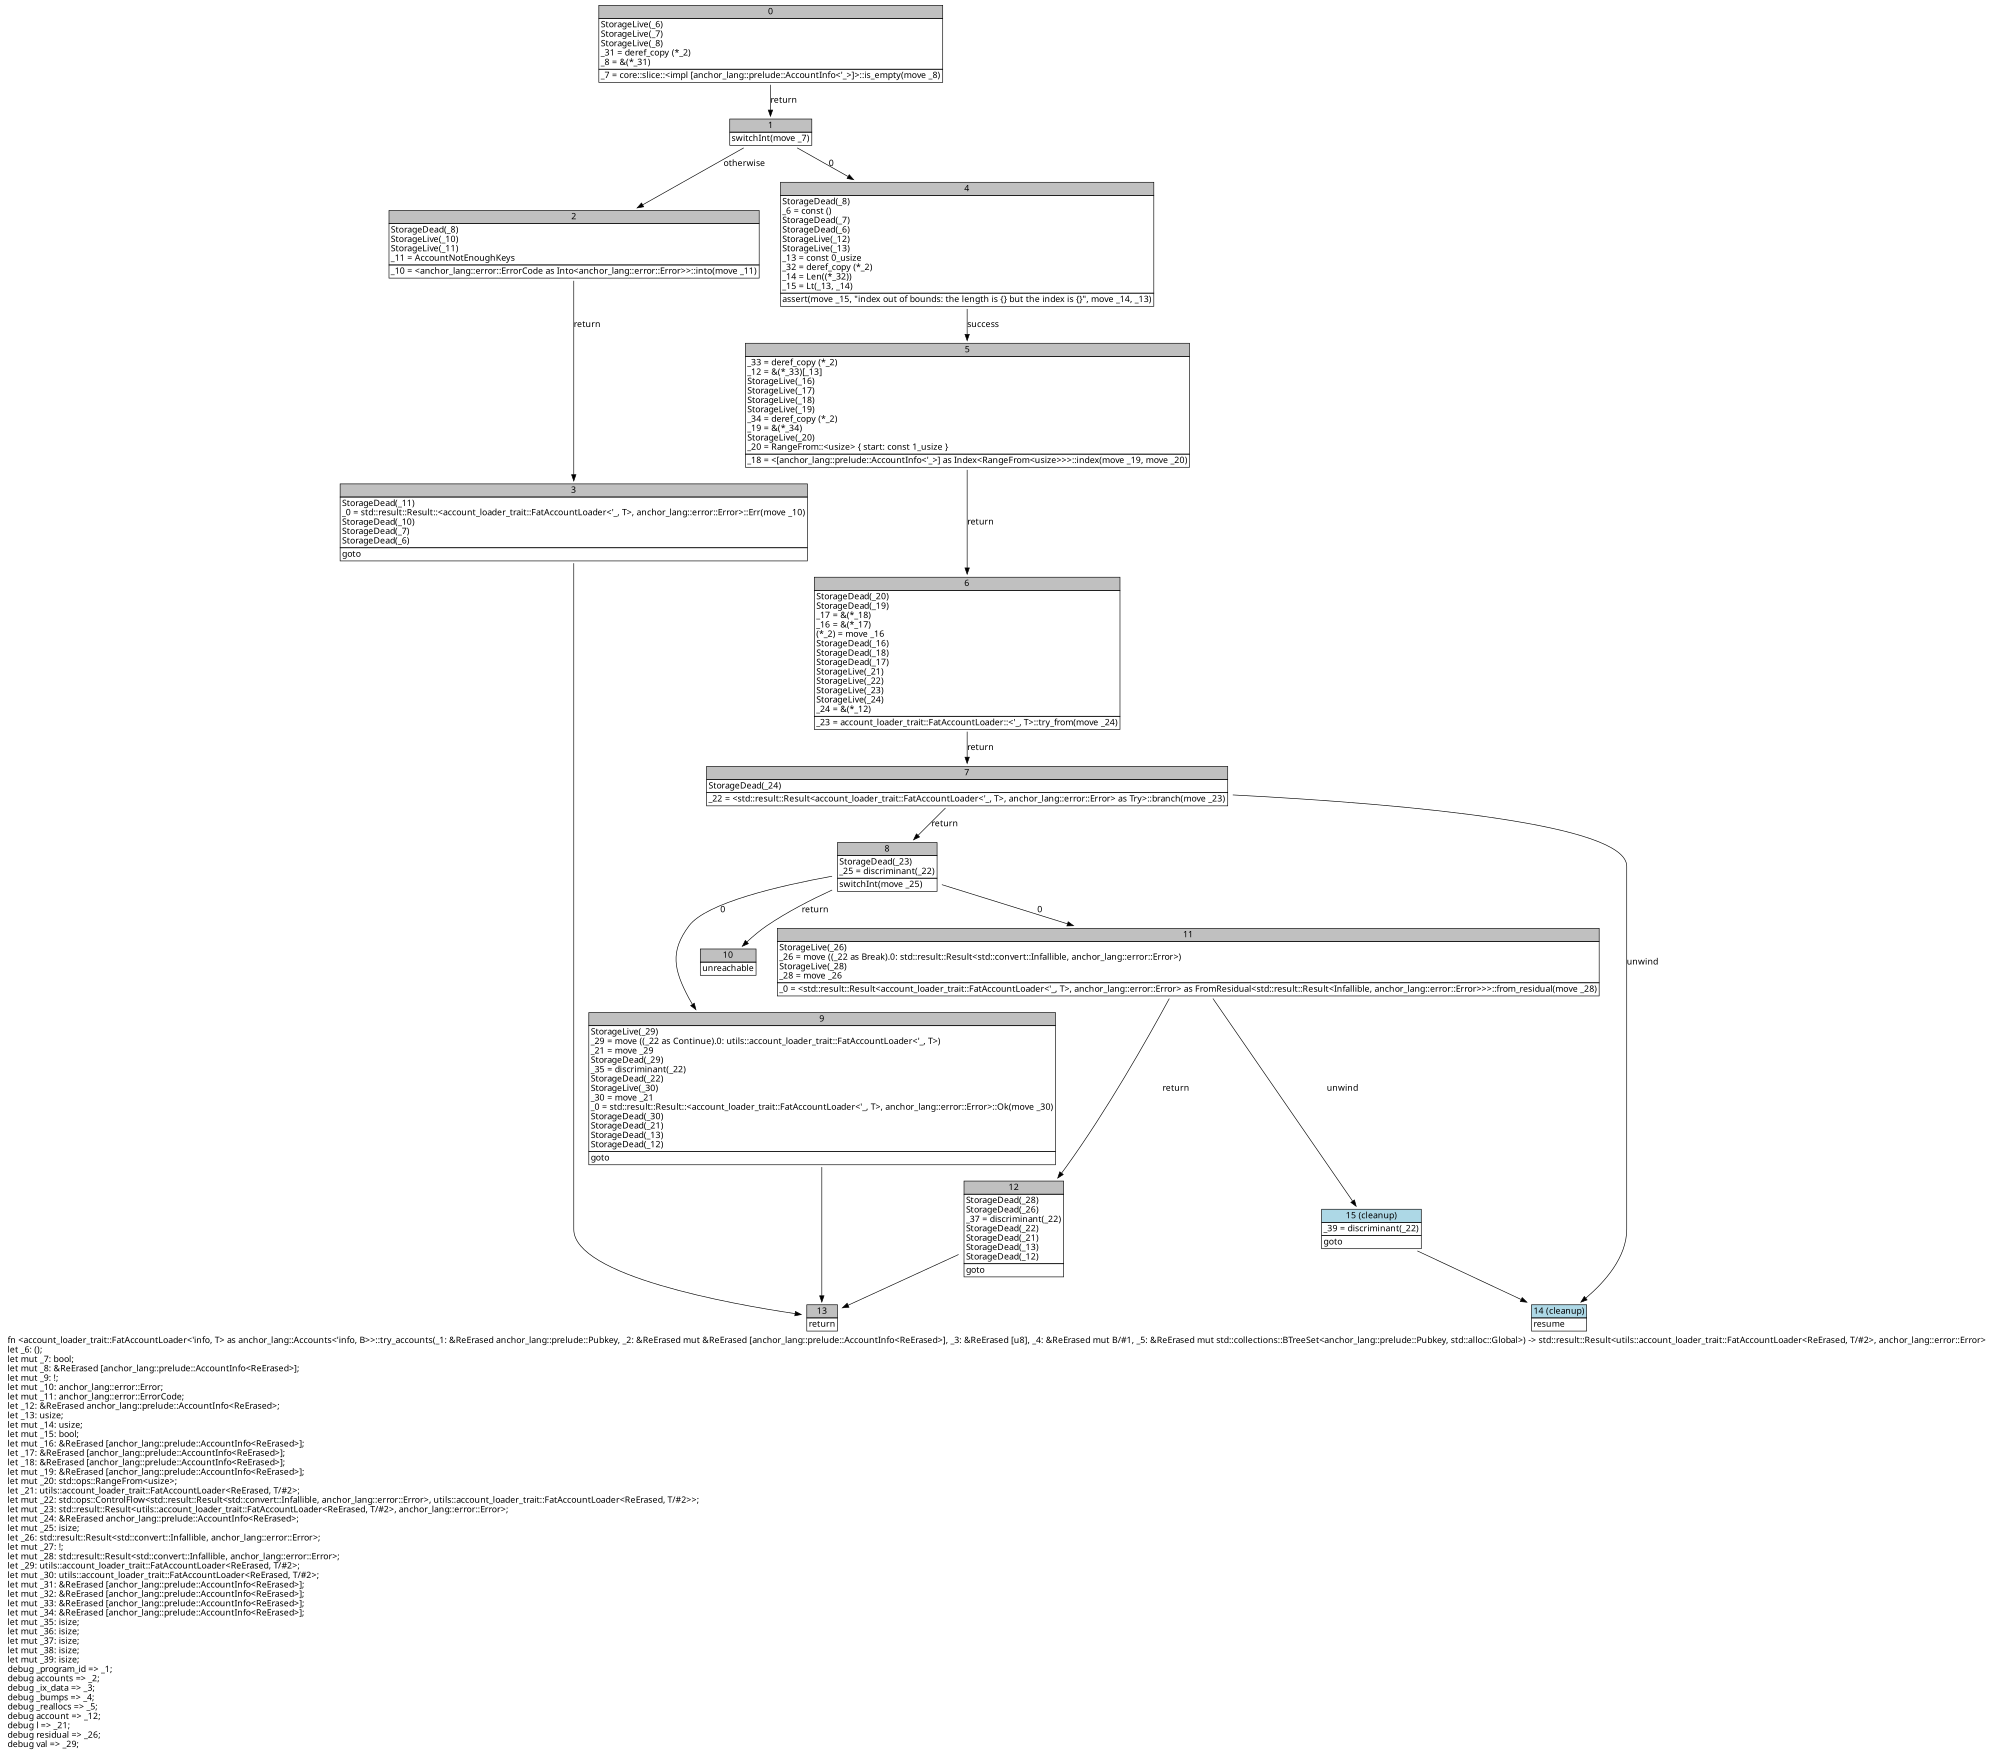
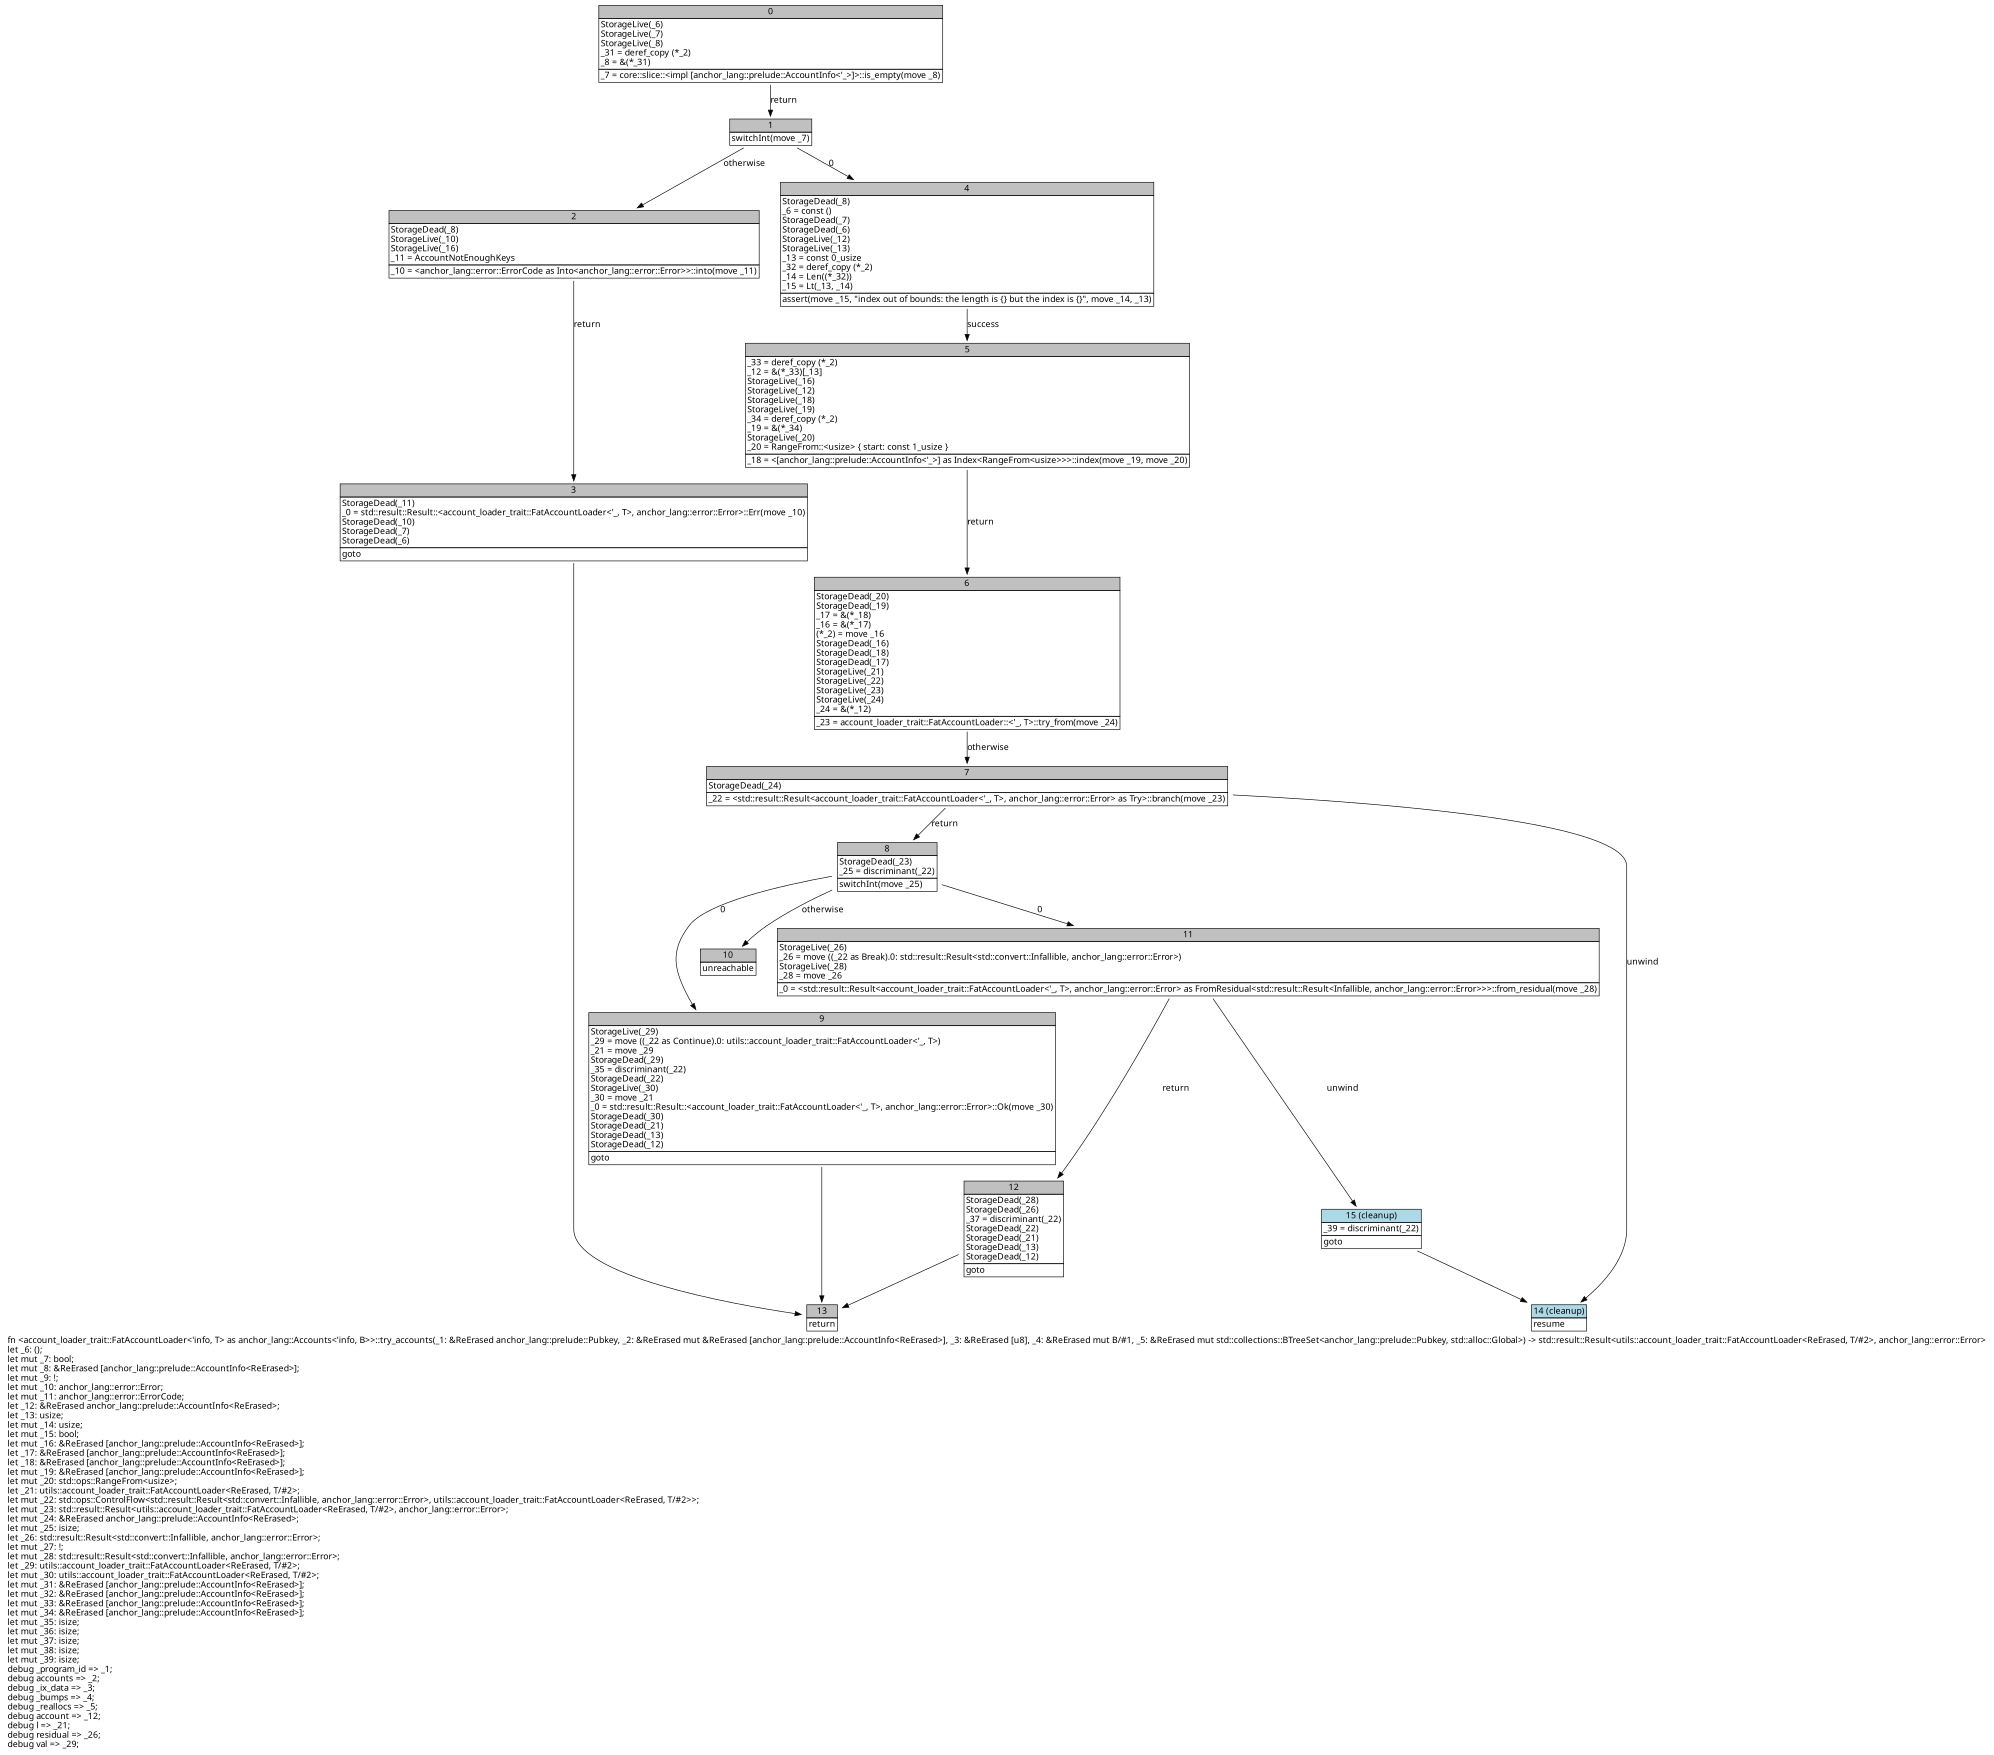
(425, 249) -> (425, 249)
(781, 391) -> (781, 391)
(981, 748) -> (988, 748)
(815, 910) -> (823, 910)
